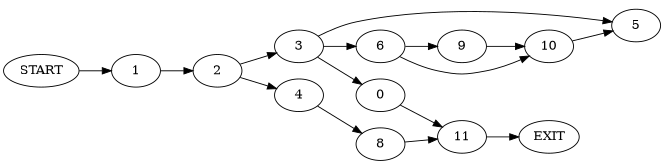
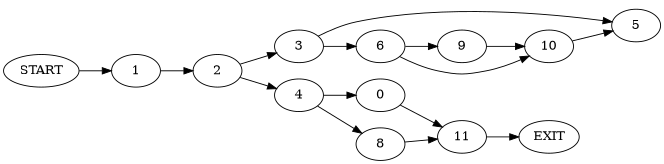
(336, 68) -> (335, 95)
